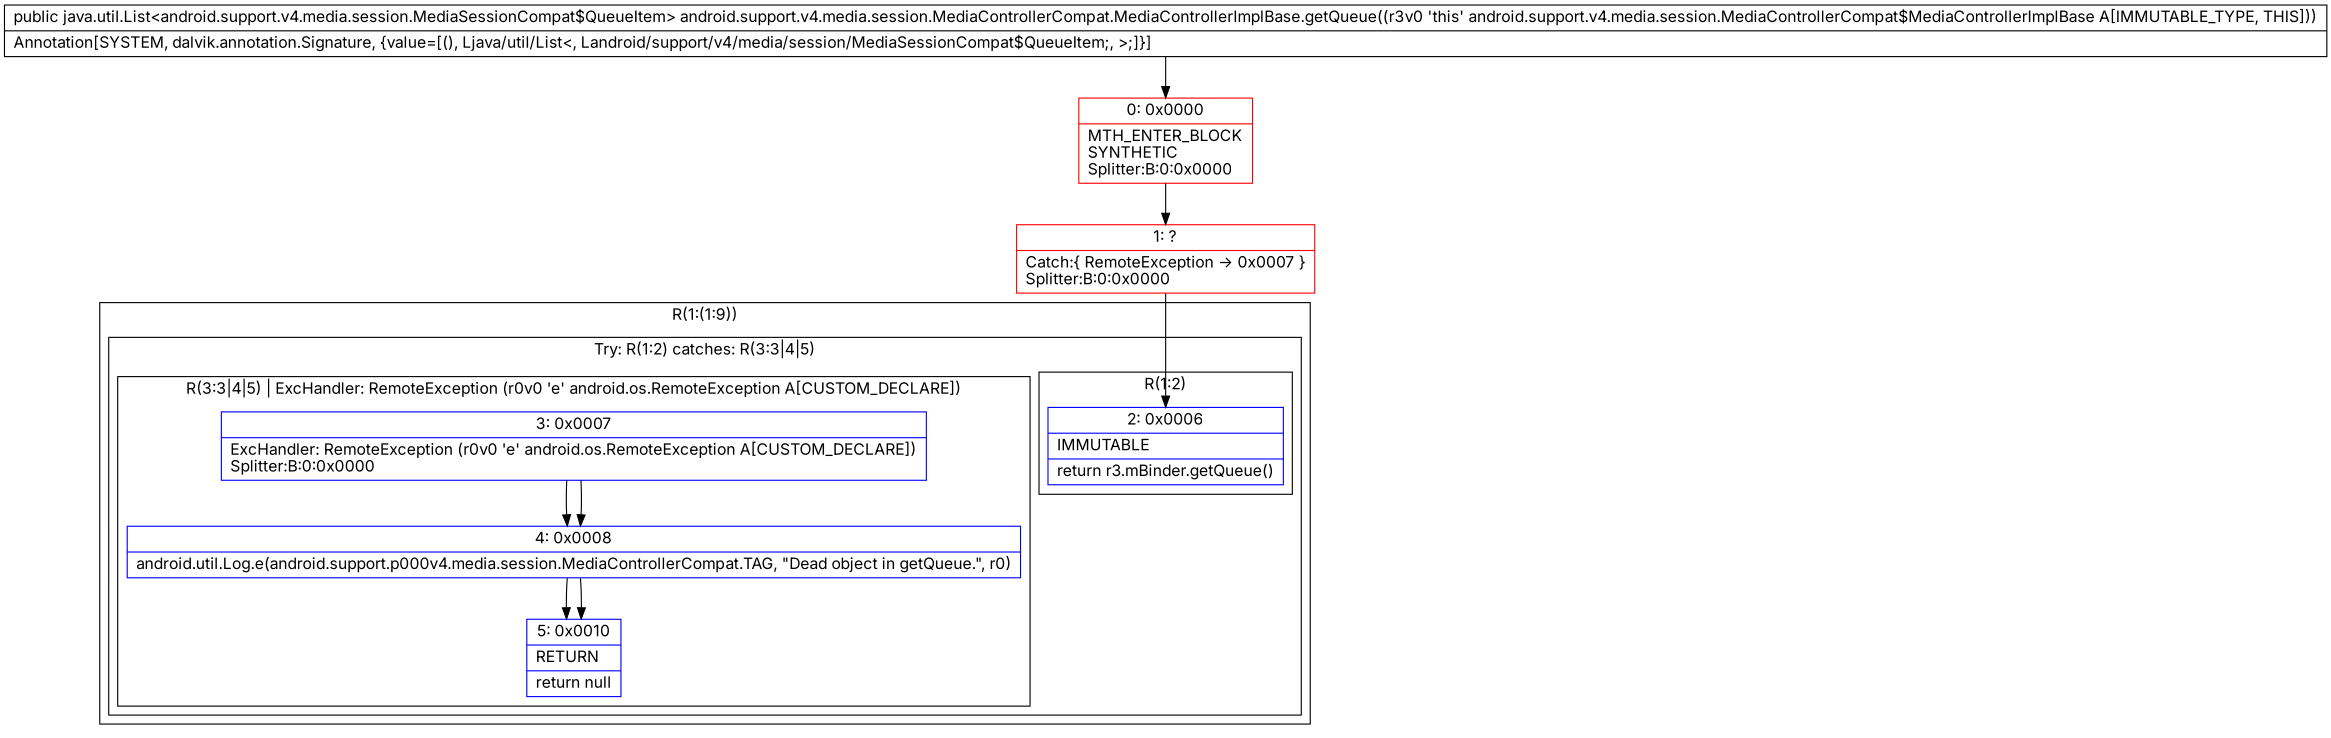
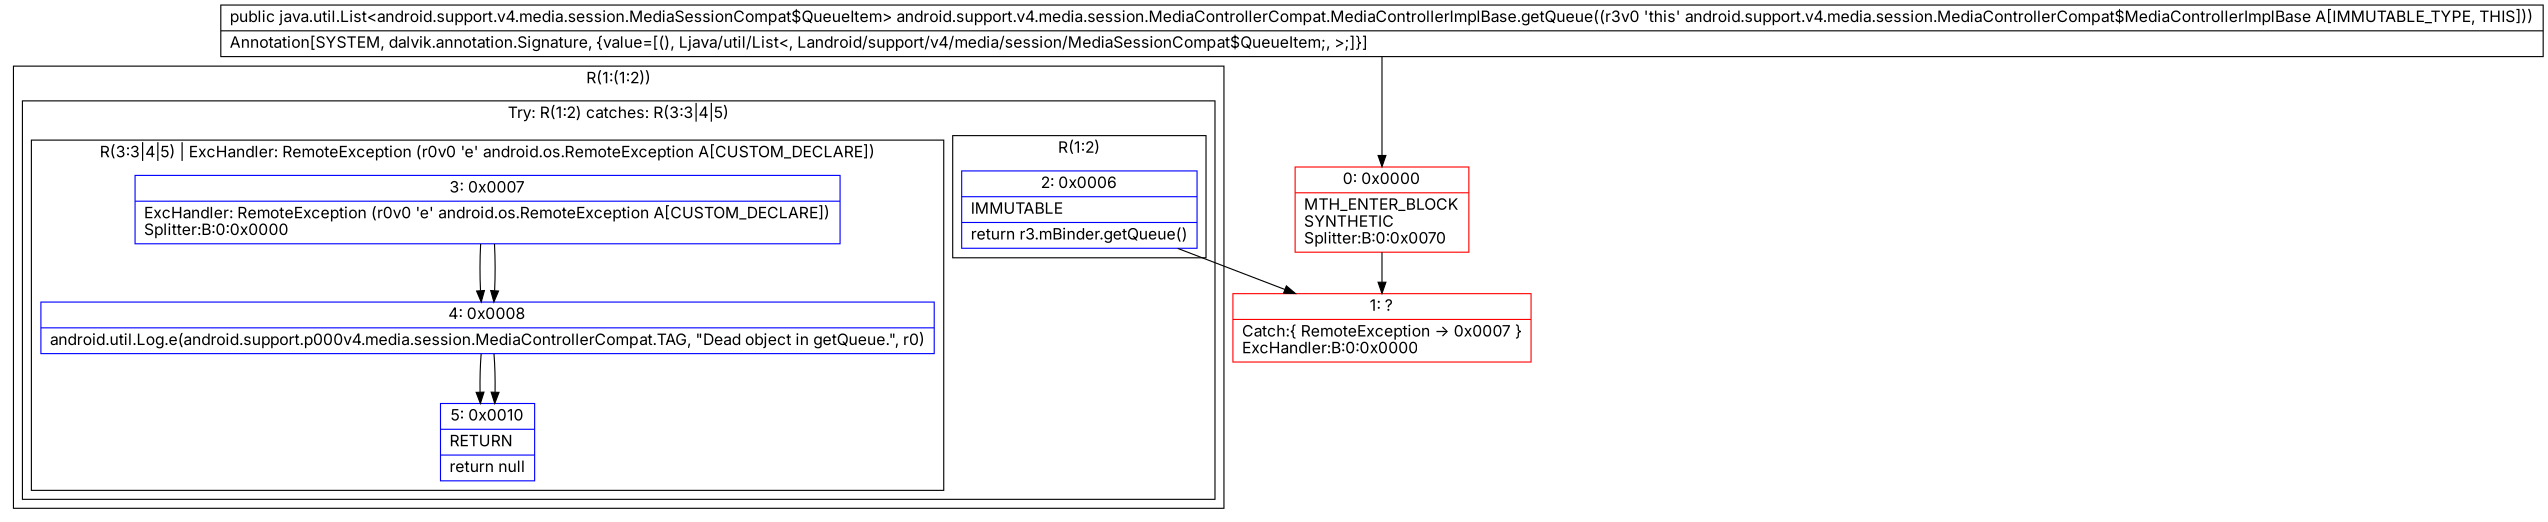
(1161, 170) -> (1375, 239)
(1098, 280) -> (1330, 349)
(705, 316) -> (619, 79)
(1166, 345) -> (1231, 269)
